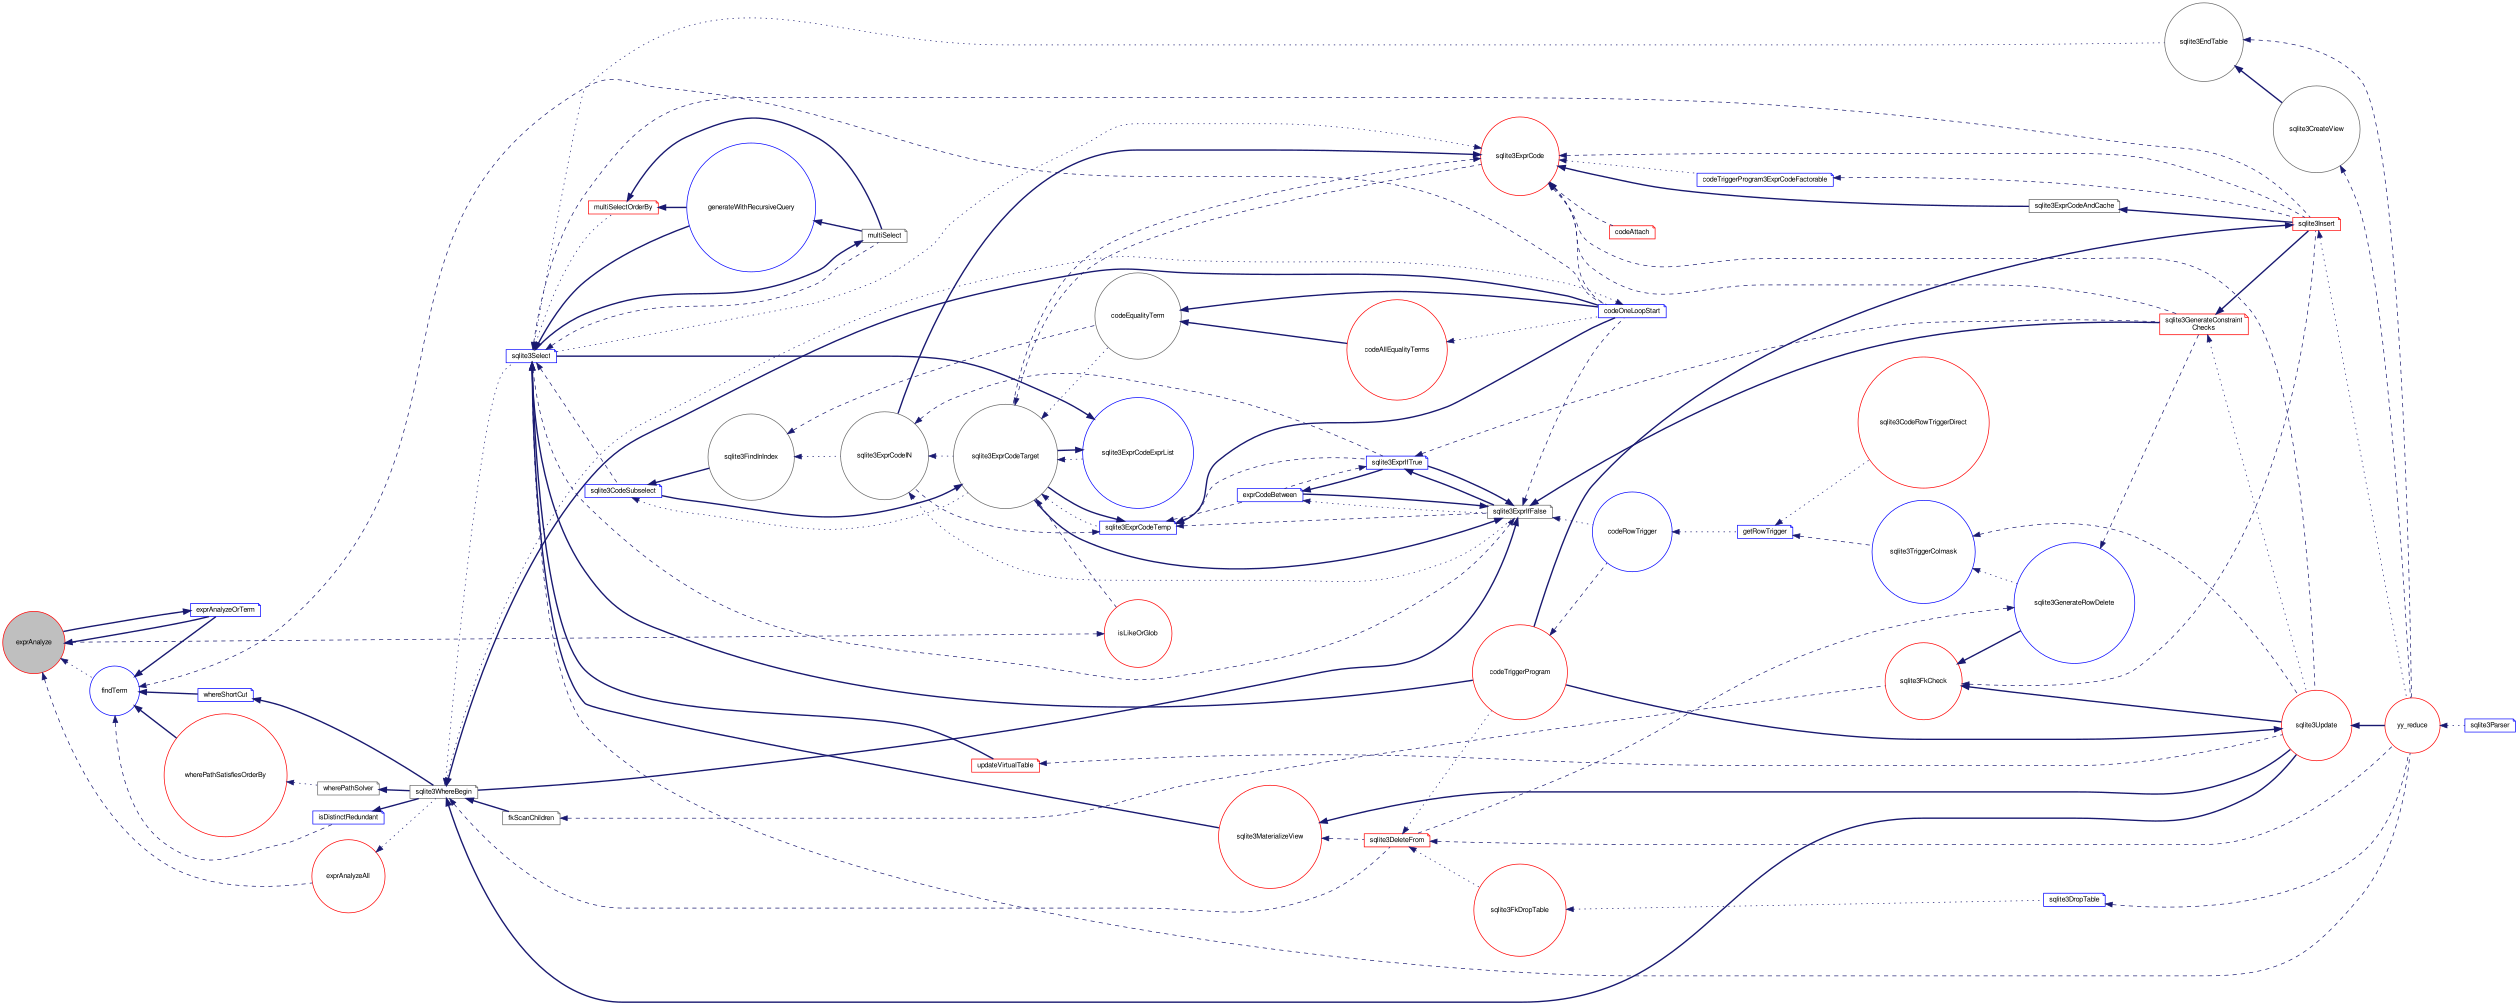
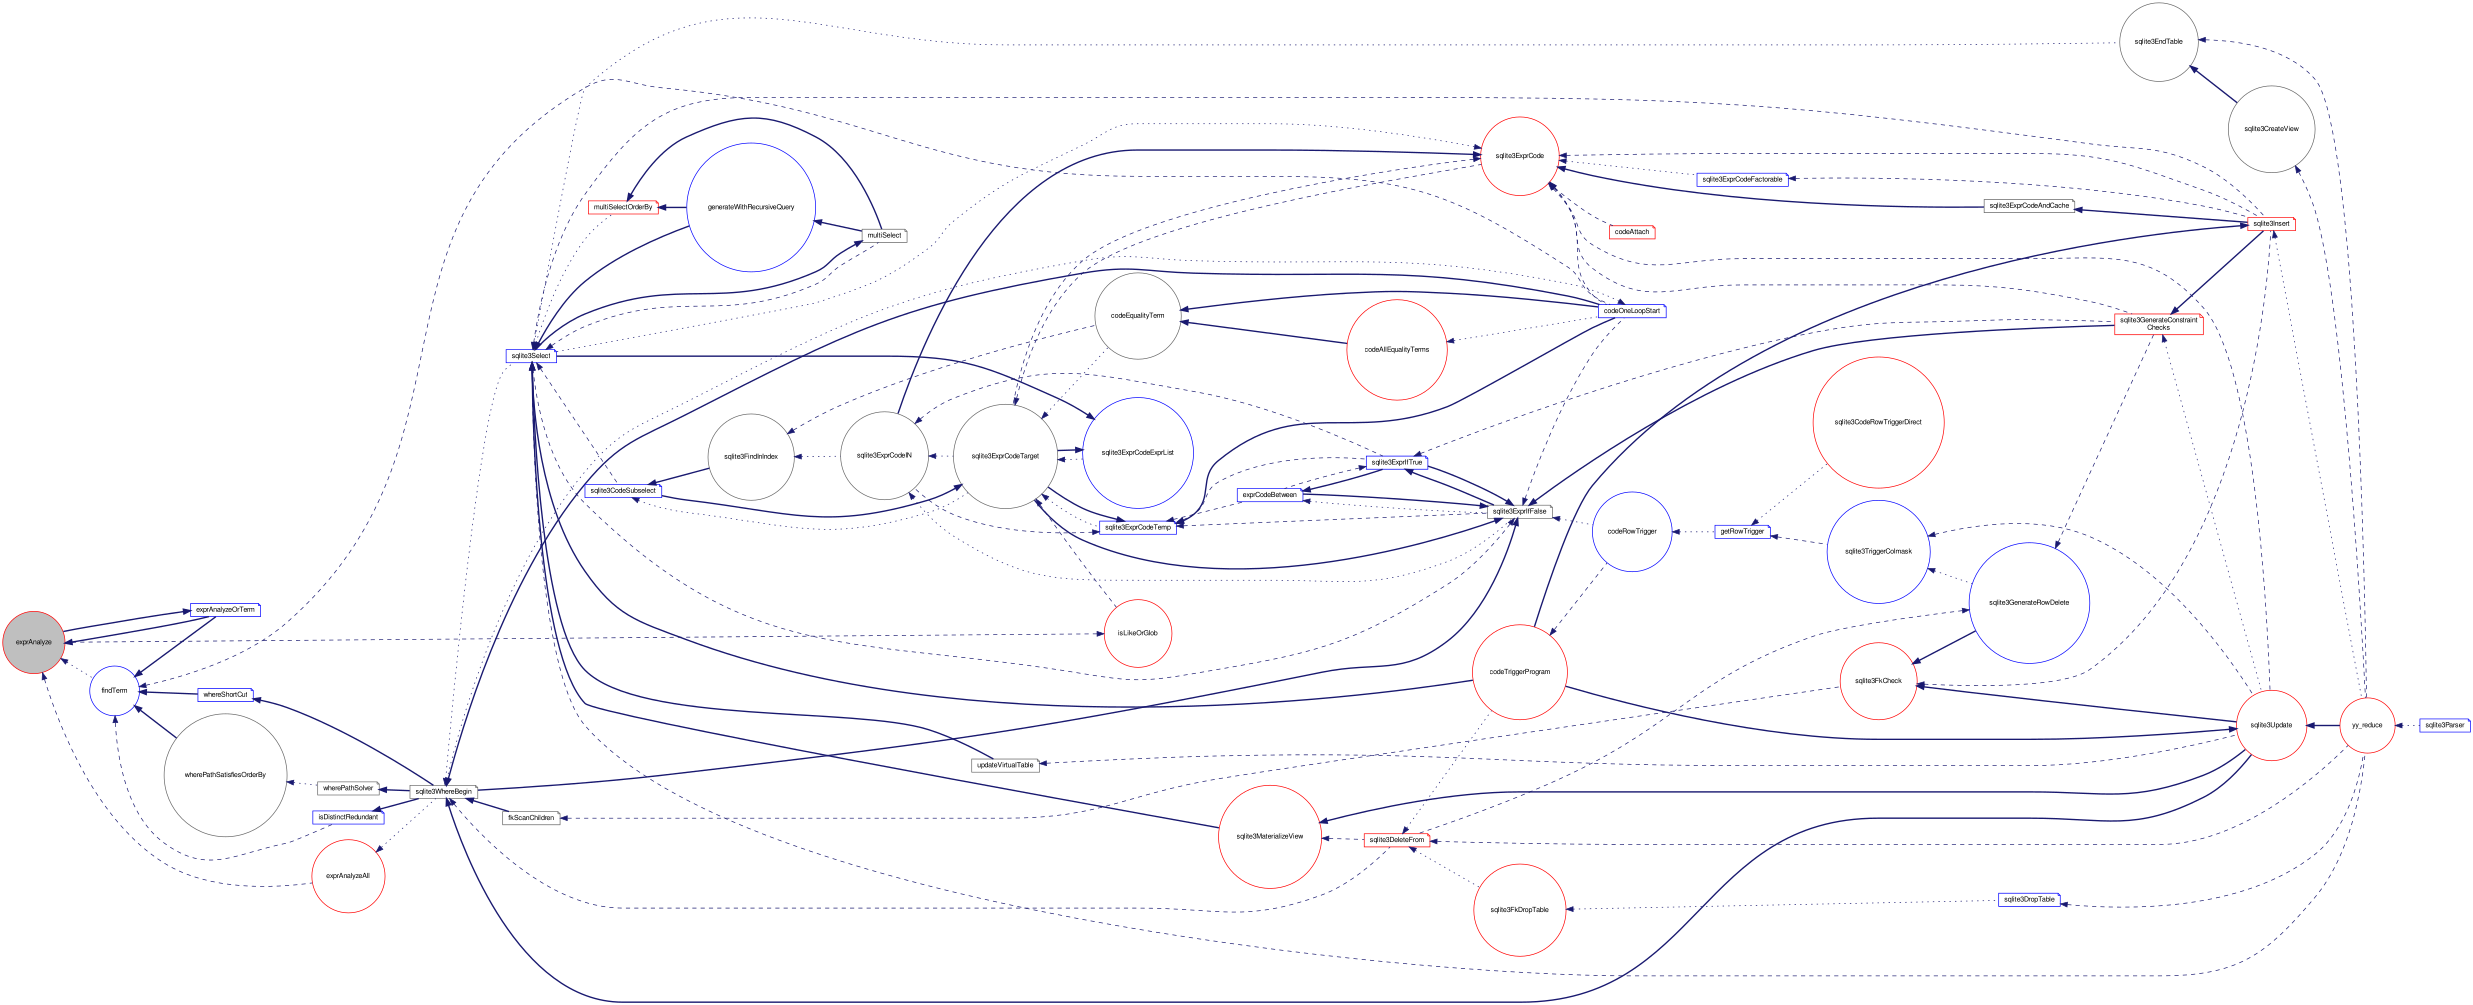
(1765, 180) -> (1743, 180)
(1006, 766) -> (1006, 766)
(226, 775) -> (226, 775)
